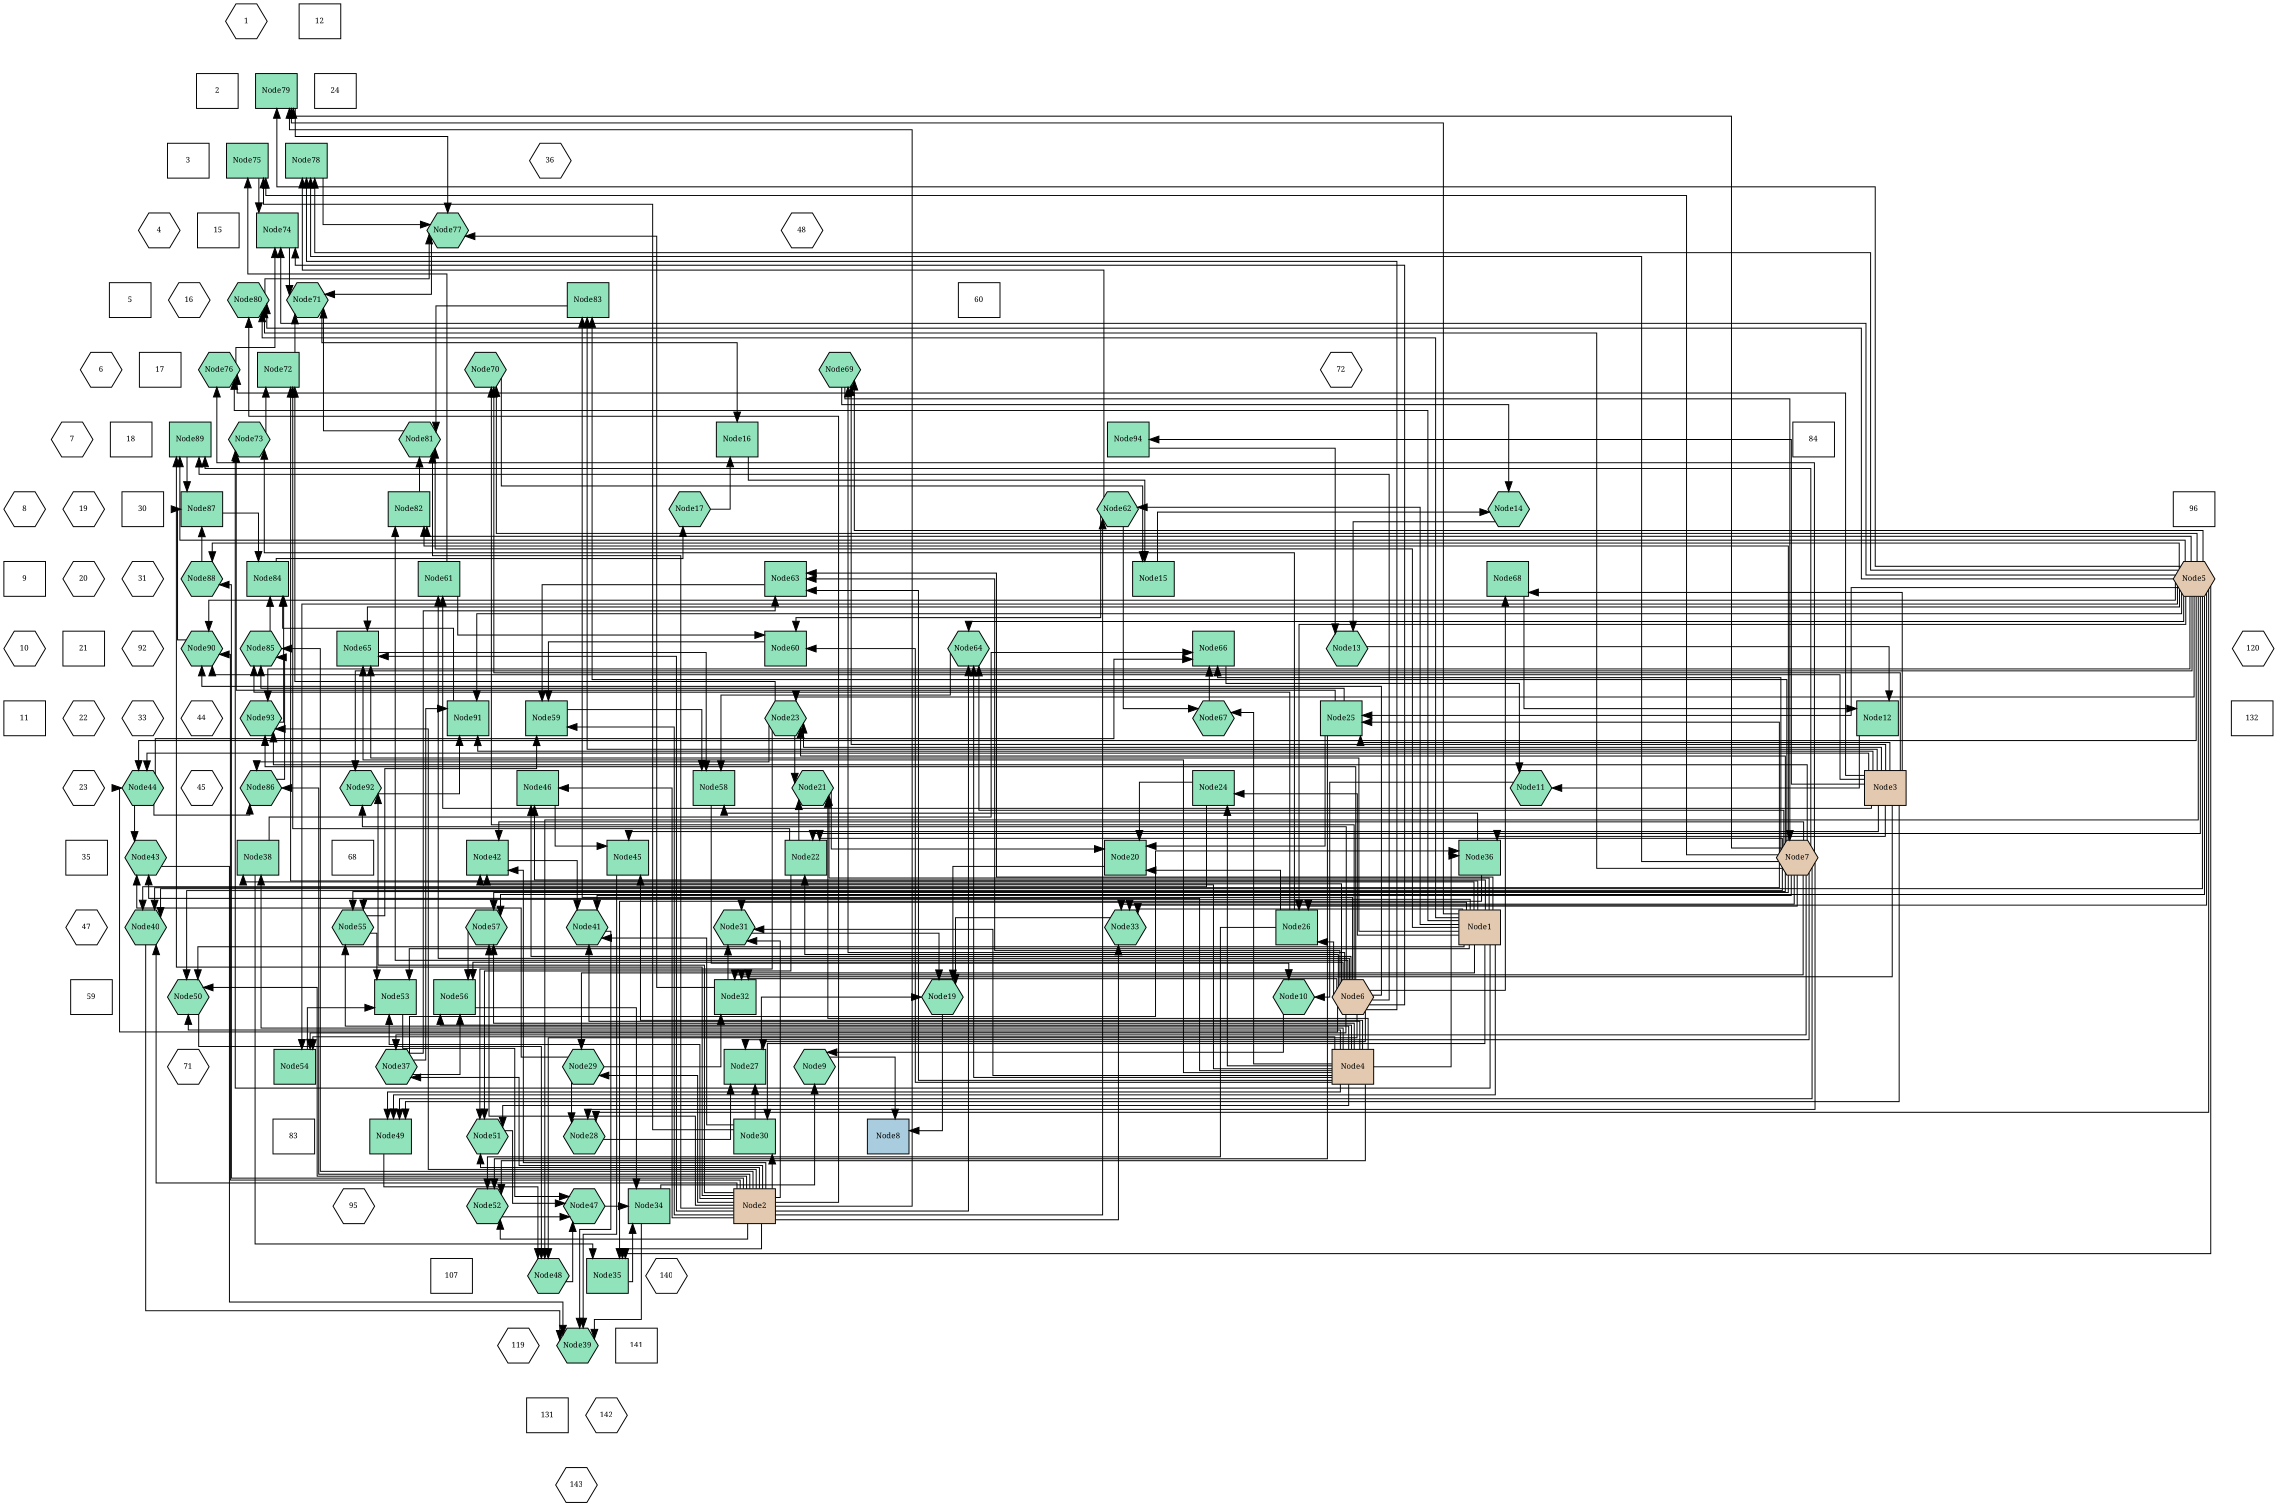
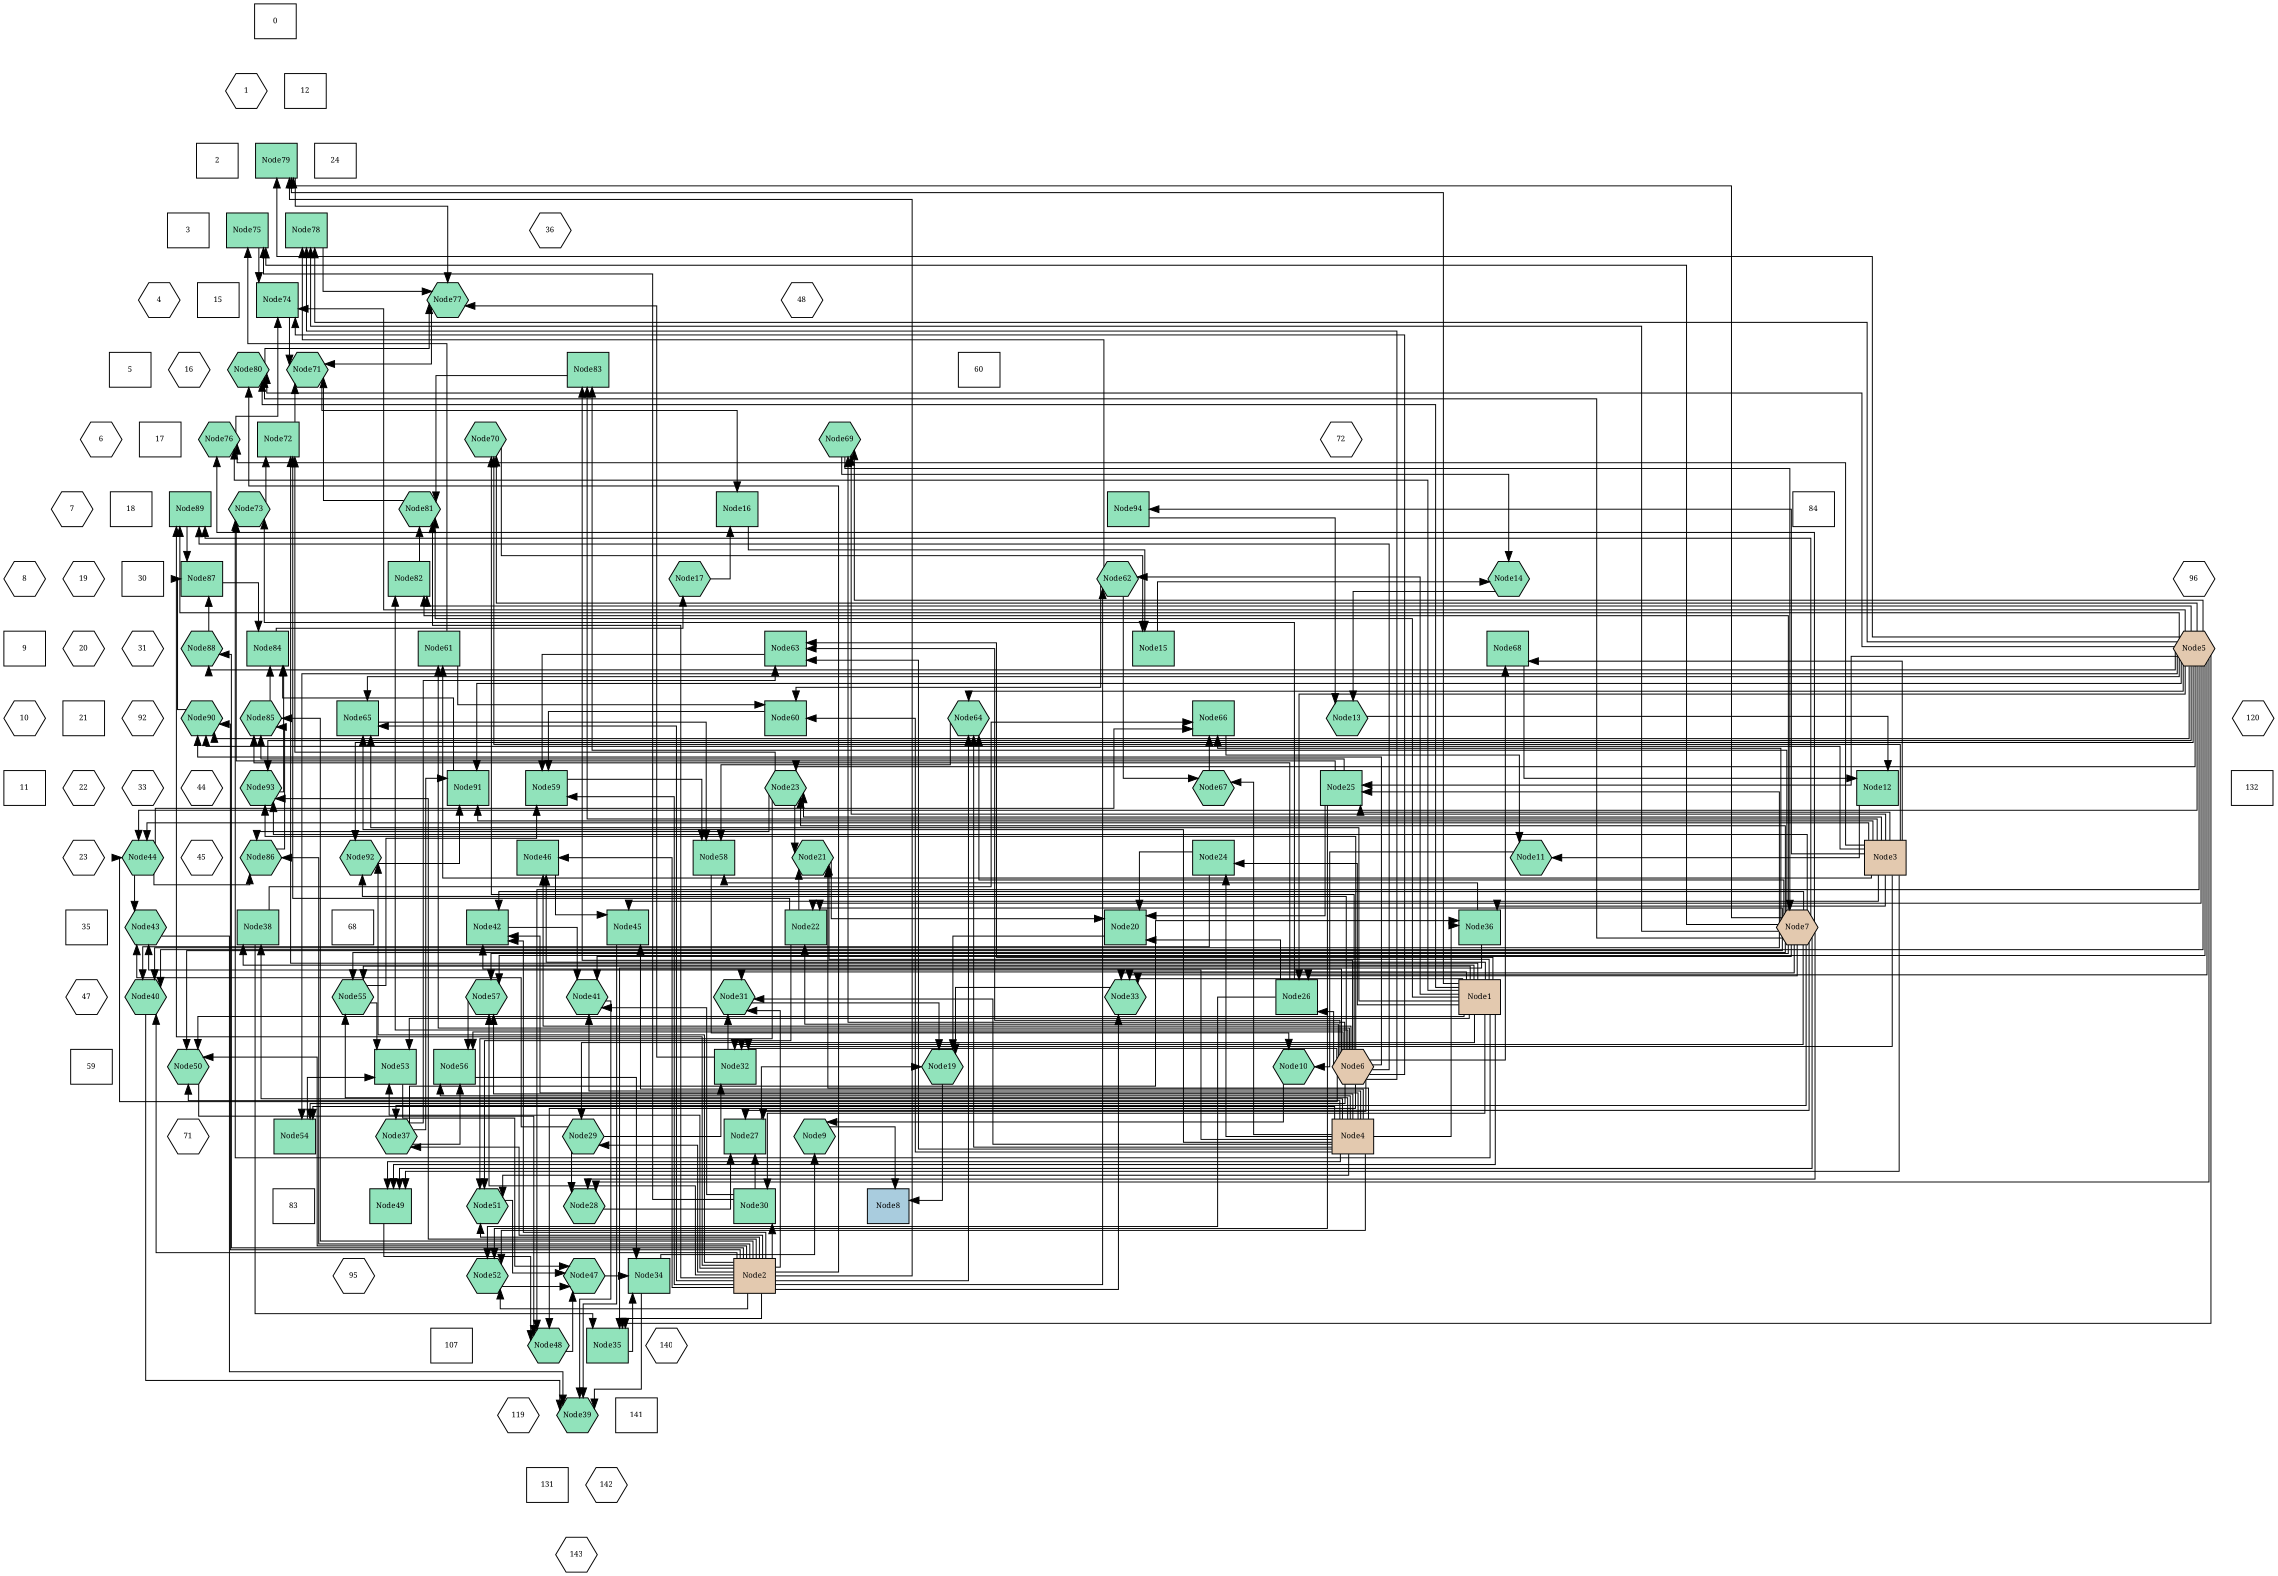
none -> (275, 21)
(2194, 509) -> (2194, 579)
